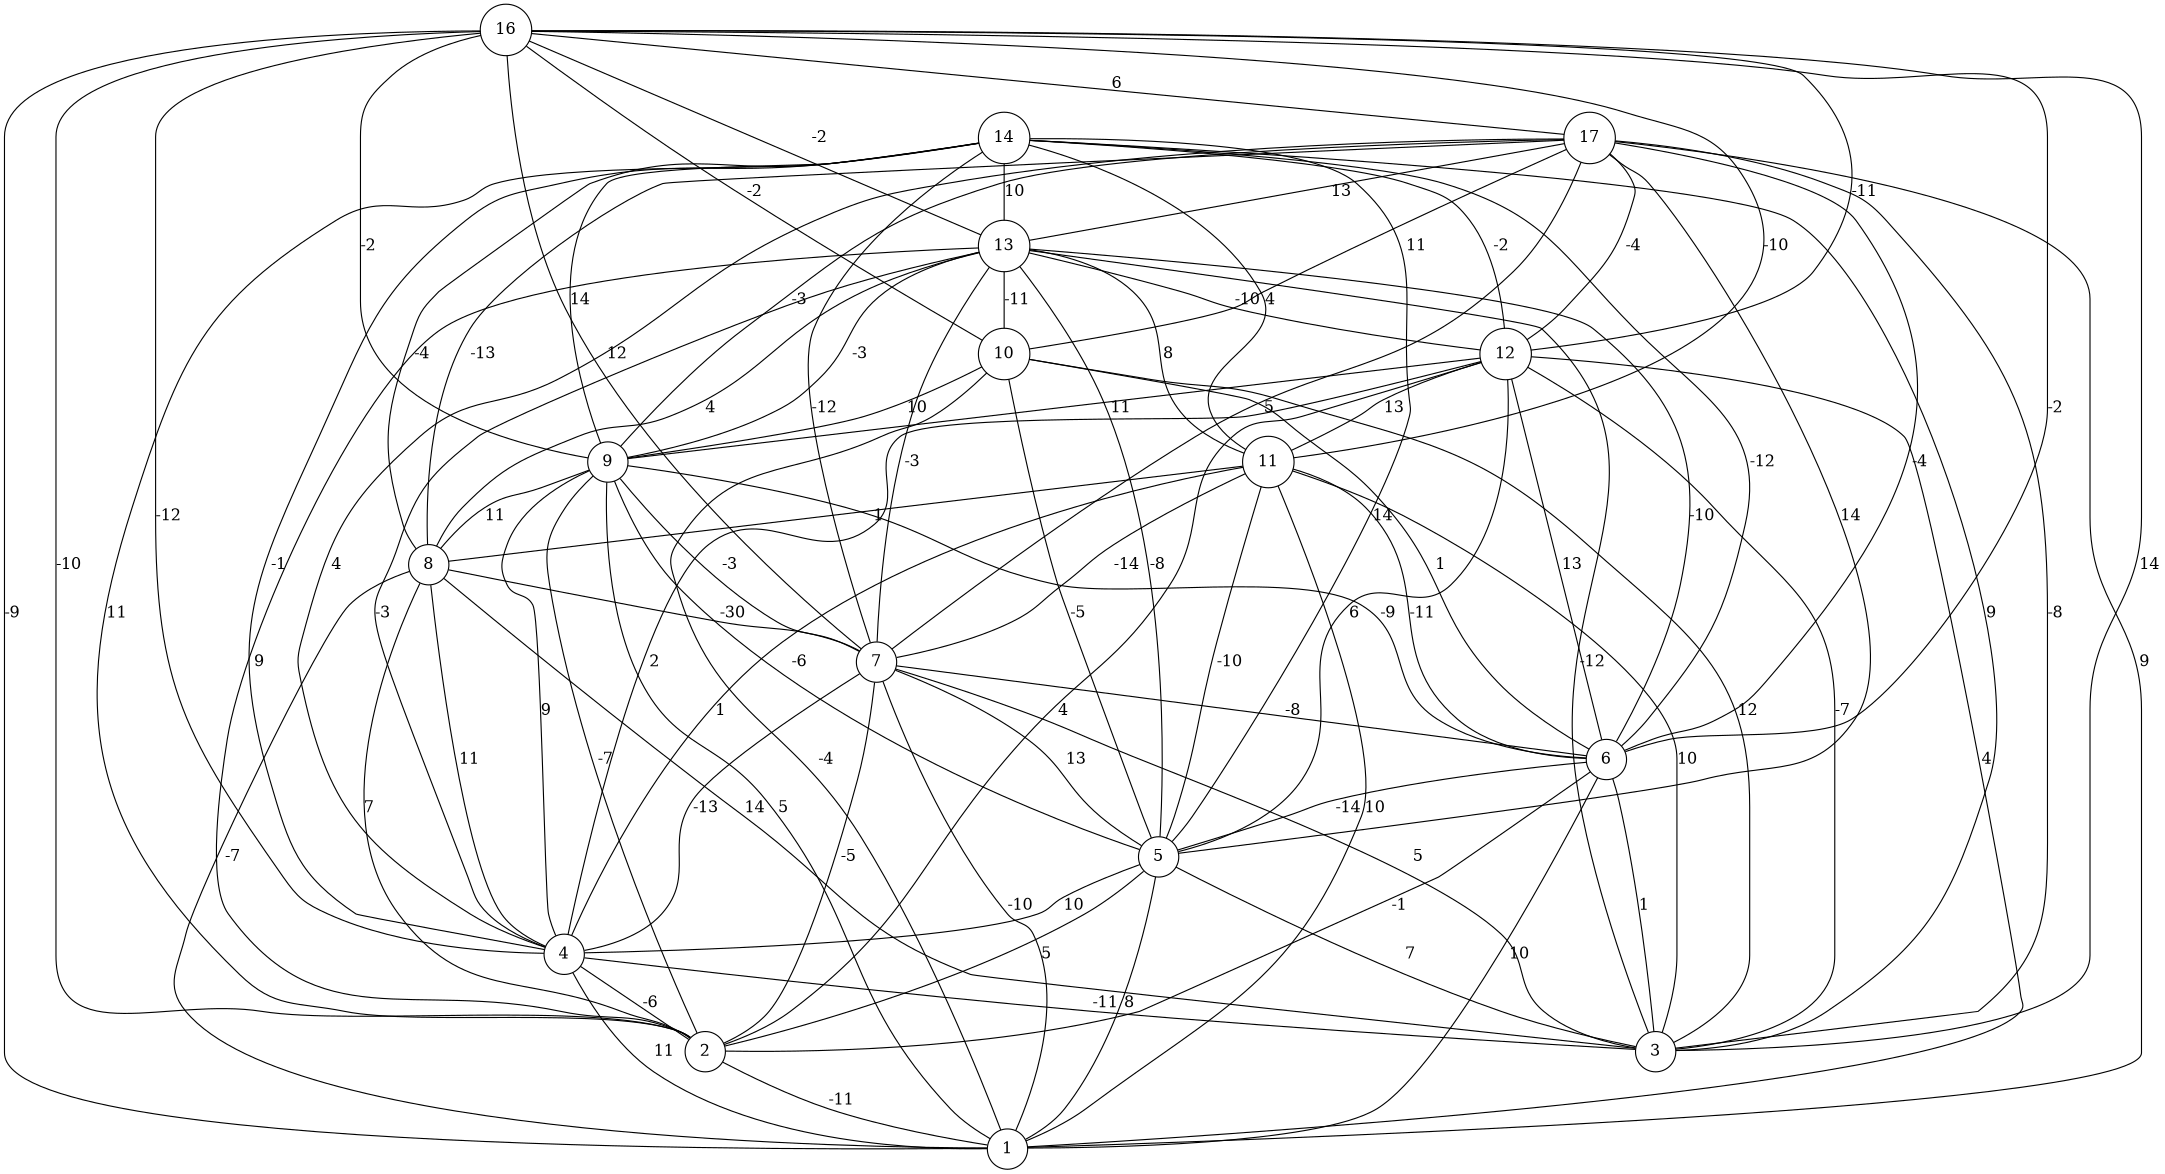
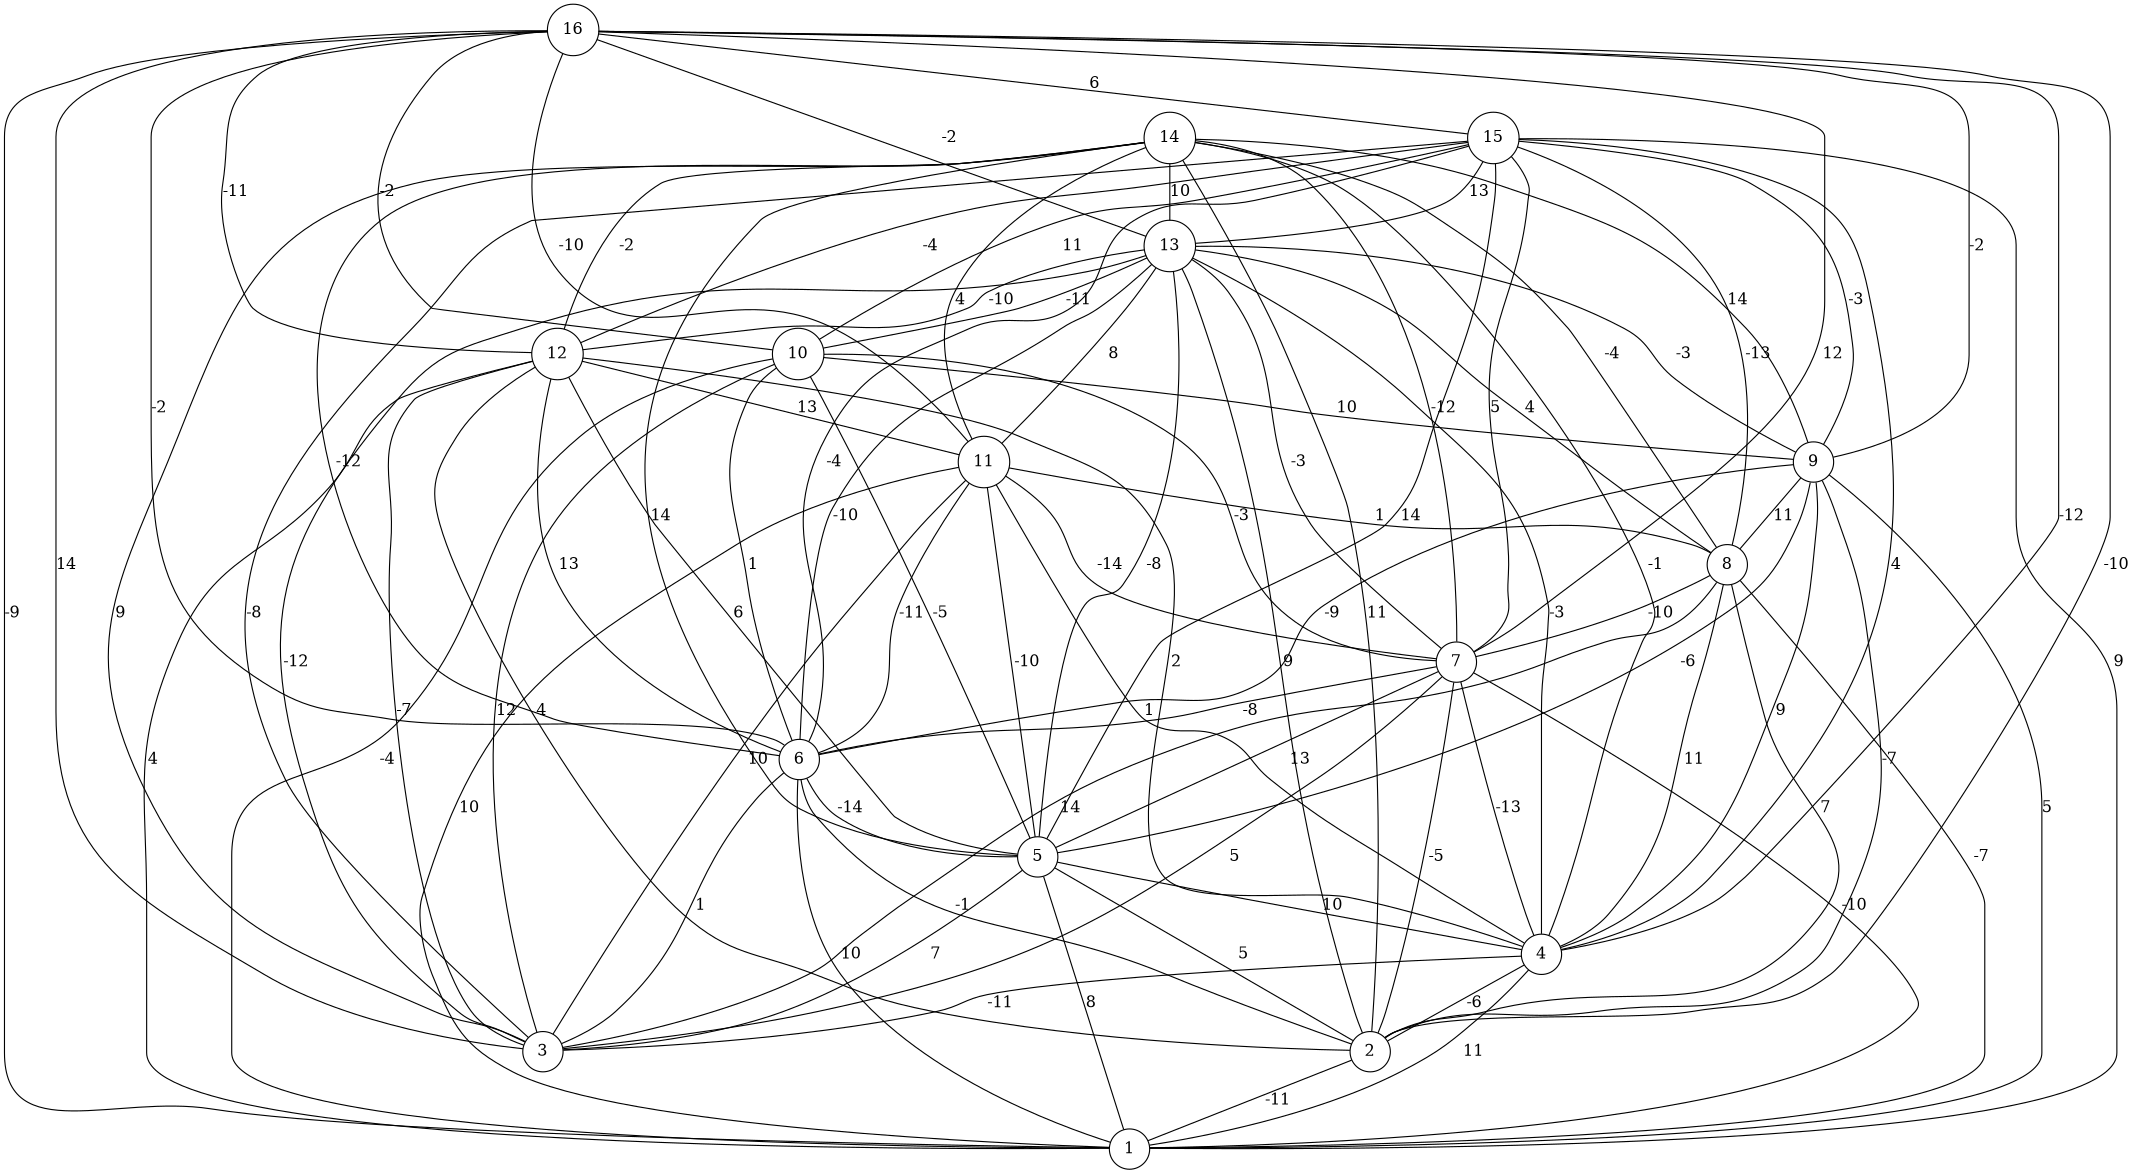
(1590, 138) -> (1493, 138)
(1054, 408) -> none
(726, 586) -> (1162, 430)
(733, 613) -> (1661, 613)
